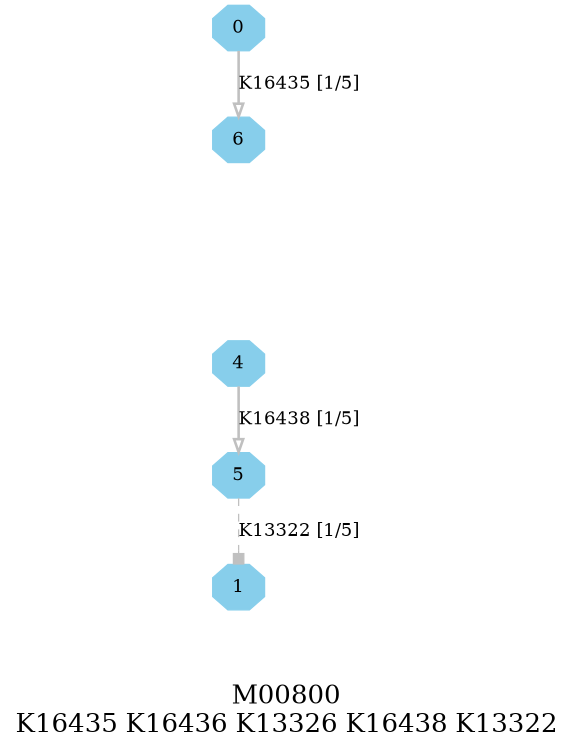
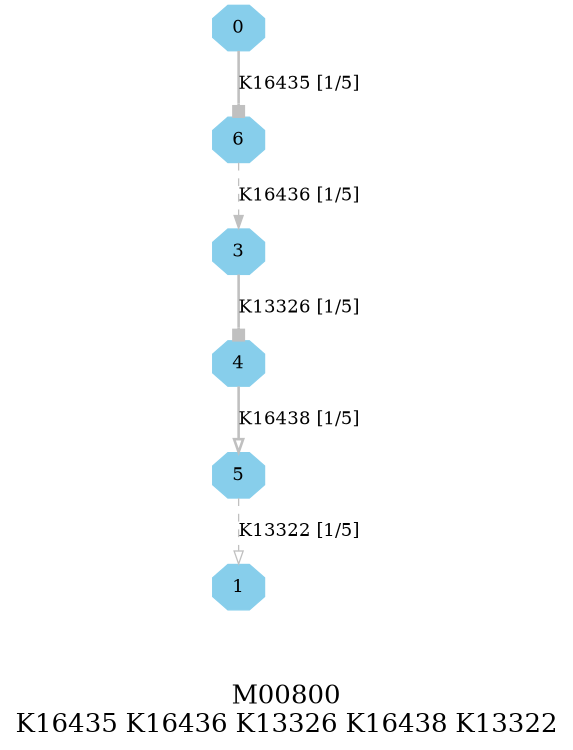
(239, 77) -> (239, 77)
none -> (239, 252)
(239, 525) -> (239, 525)
